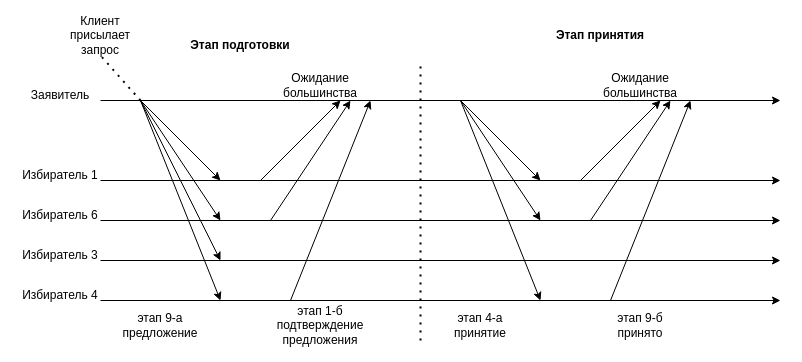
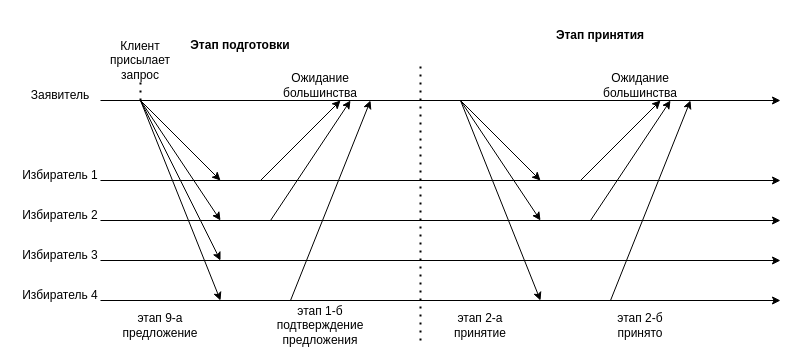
(101, 36) -> (141, 61)
(61, 216) -> (61, 216)
(481, 326) -> (481, 326)
(641, 326) -> (641, 326)
